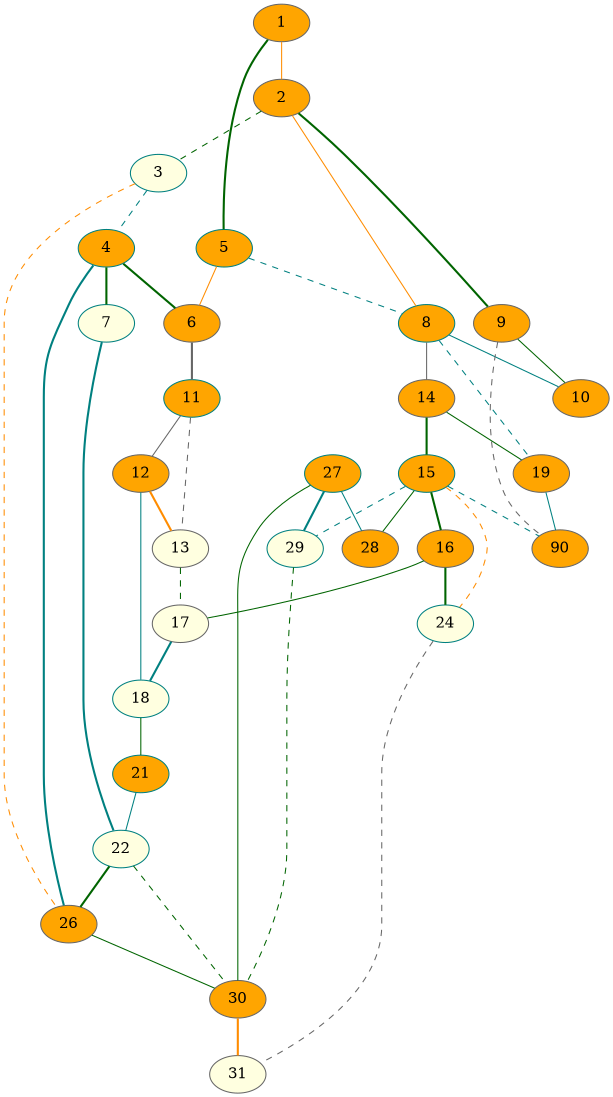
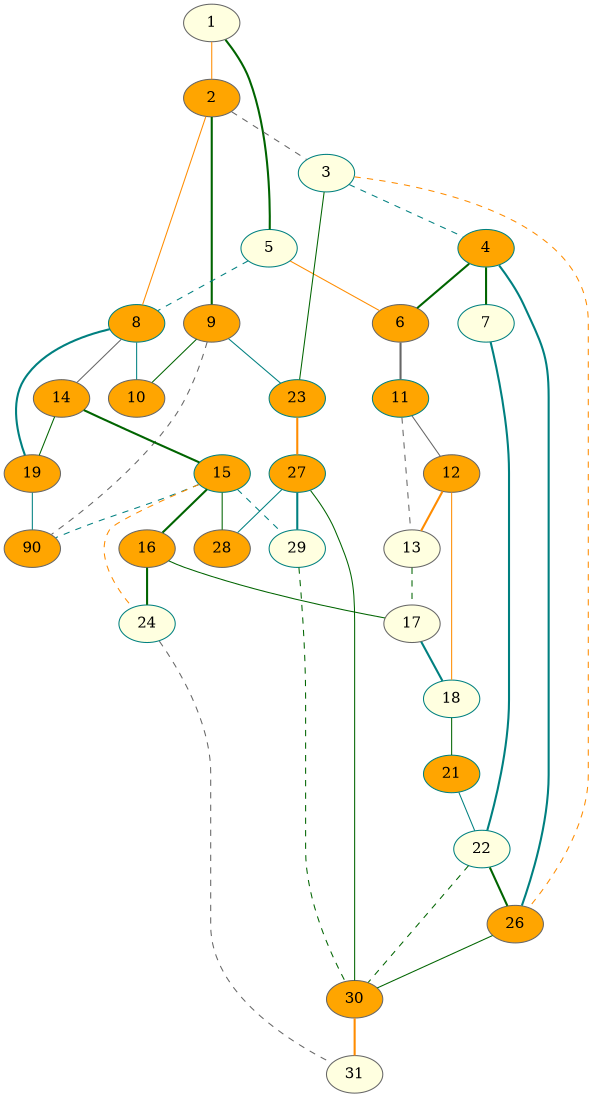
(282, 23) -> (212, 23)
(220, 136) -> (271, 137)
(224, 248) -> (269, 248)
none -> (297, 398)
(484, 398) -> (31, 370)
(141, 586) -> (452, 586)
